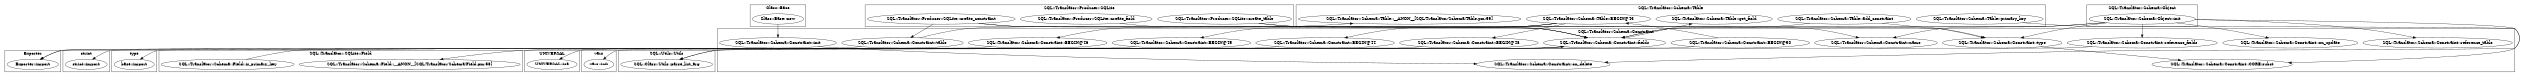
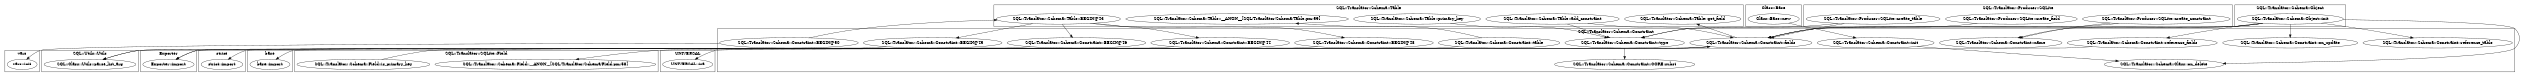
(2318, 27) -> (1528, 27)
(922, 31) -> none
(134, 54) -> (270, 54)
(1543, 64) -> (2164, 64)
